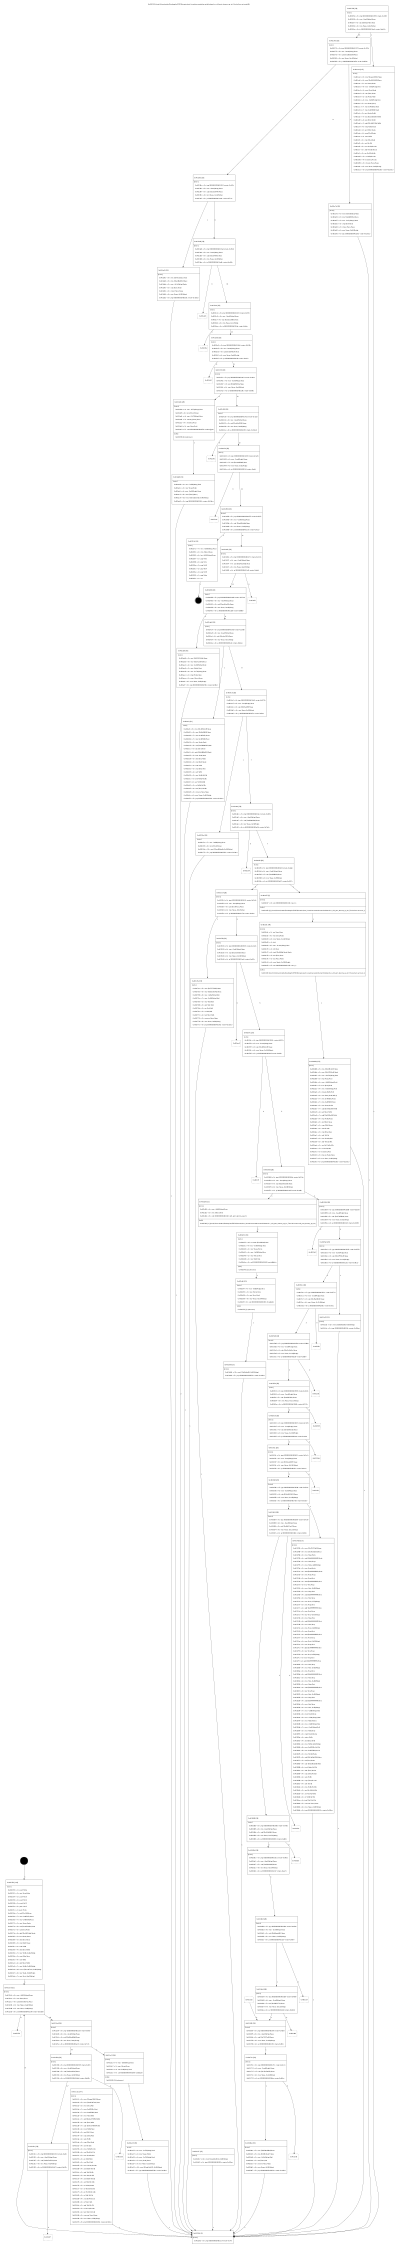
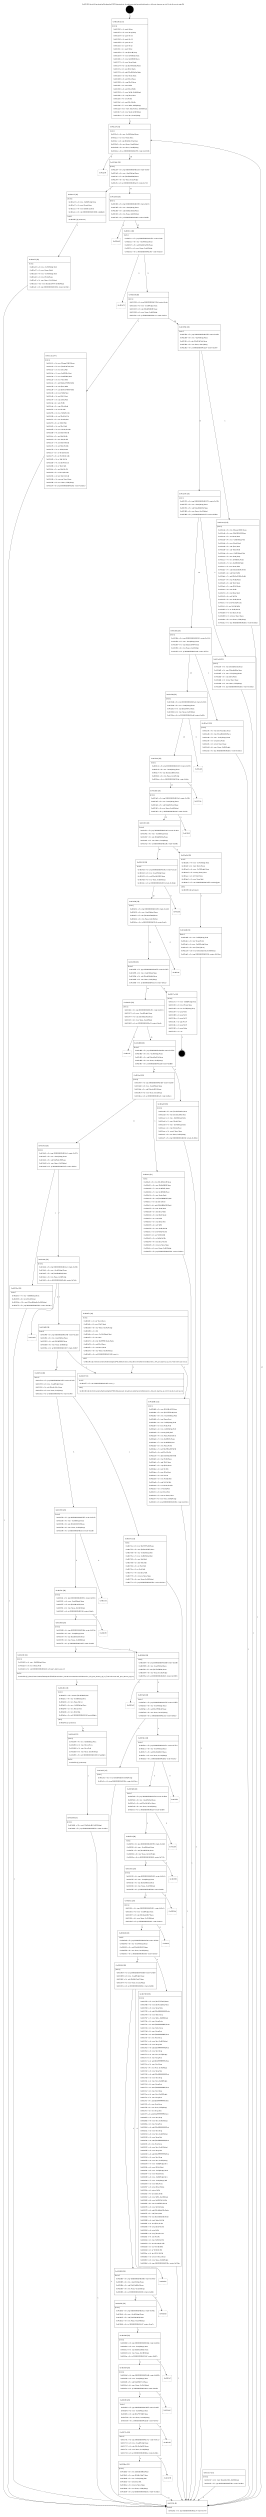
none -> (148, 305)
(313, 917) -> (132, 1368)
(253, 2011) -> (162, 2431)
